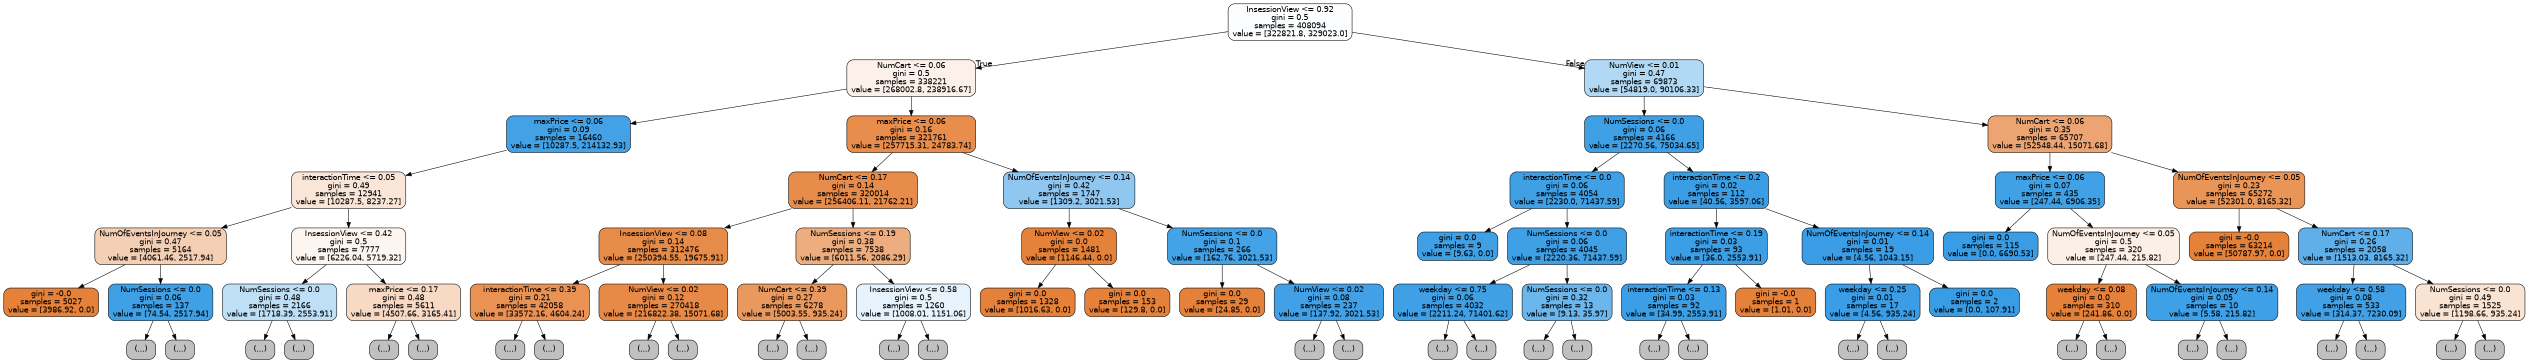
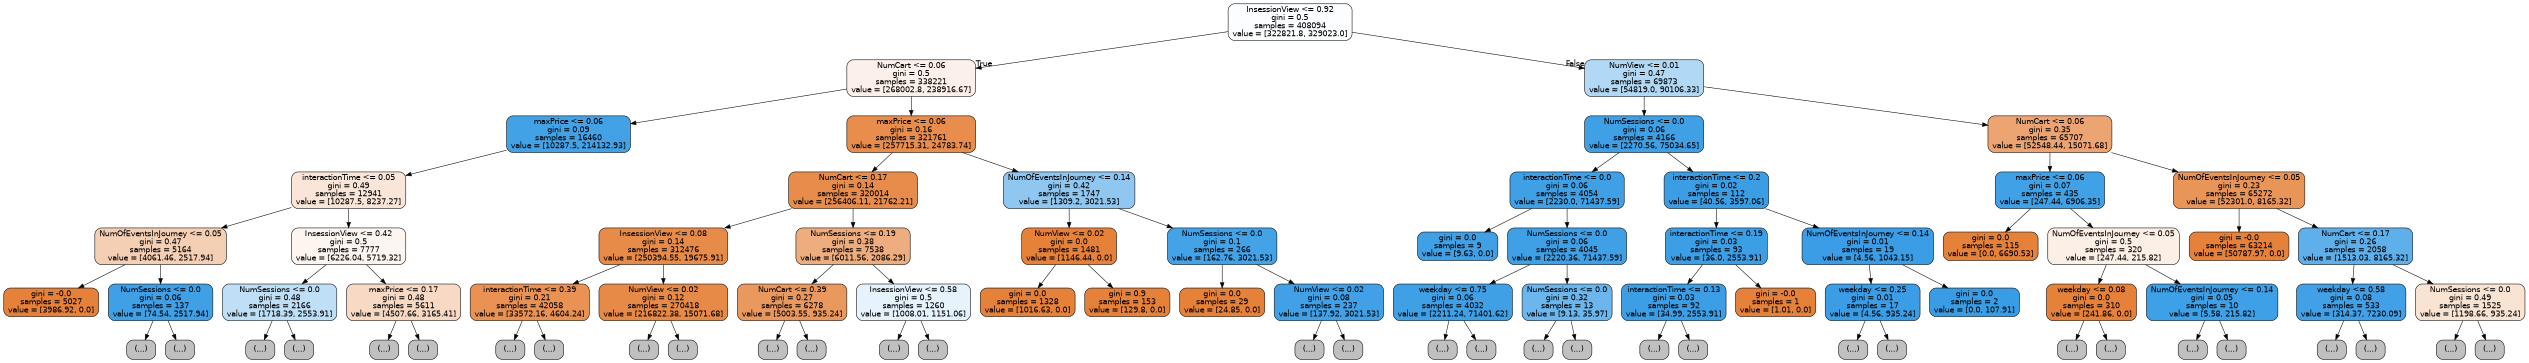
(1991, 246) -> (1991, 246)
(1127, 302) -> (1127, 302)
